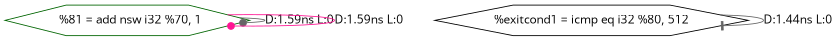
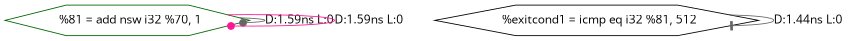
(592, 20) -> (597, 20)
